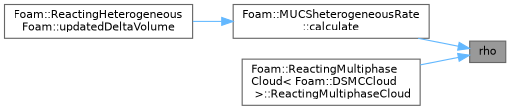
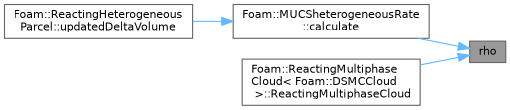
(99, 21) -> (99, 21)
